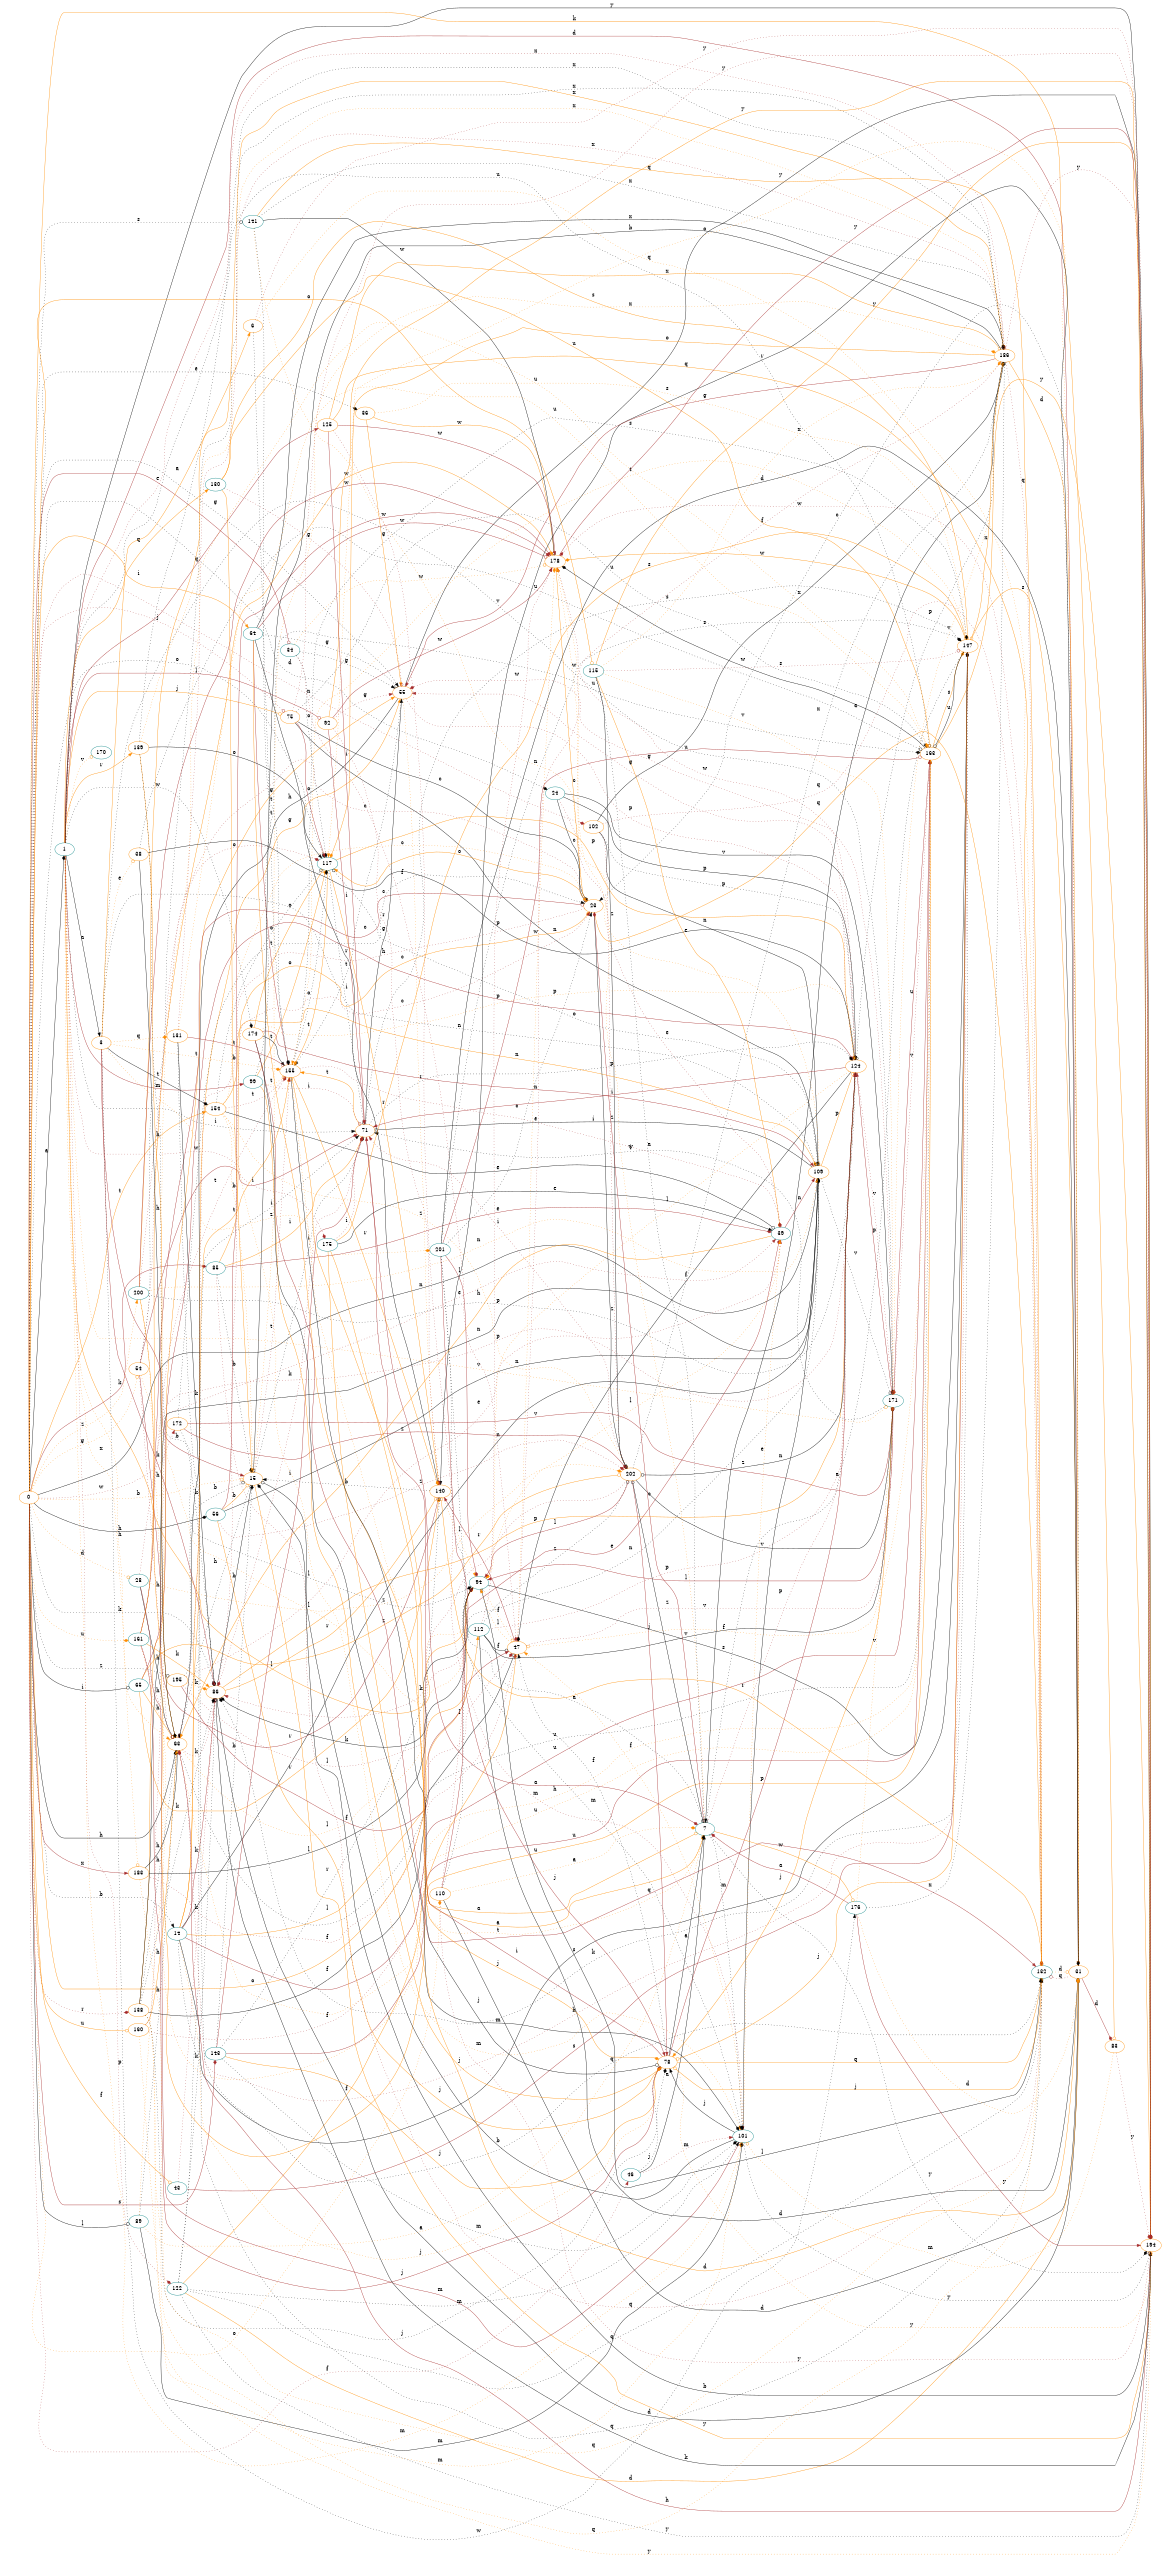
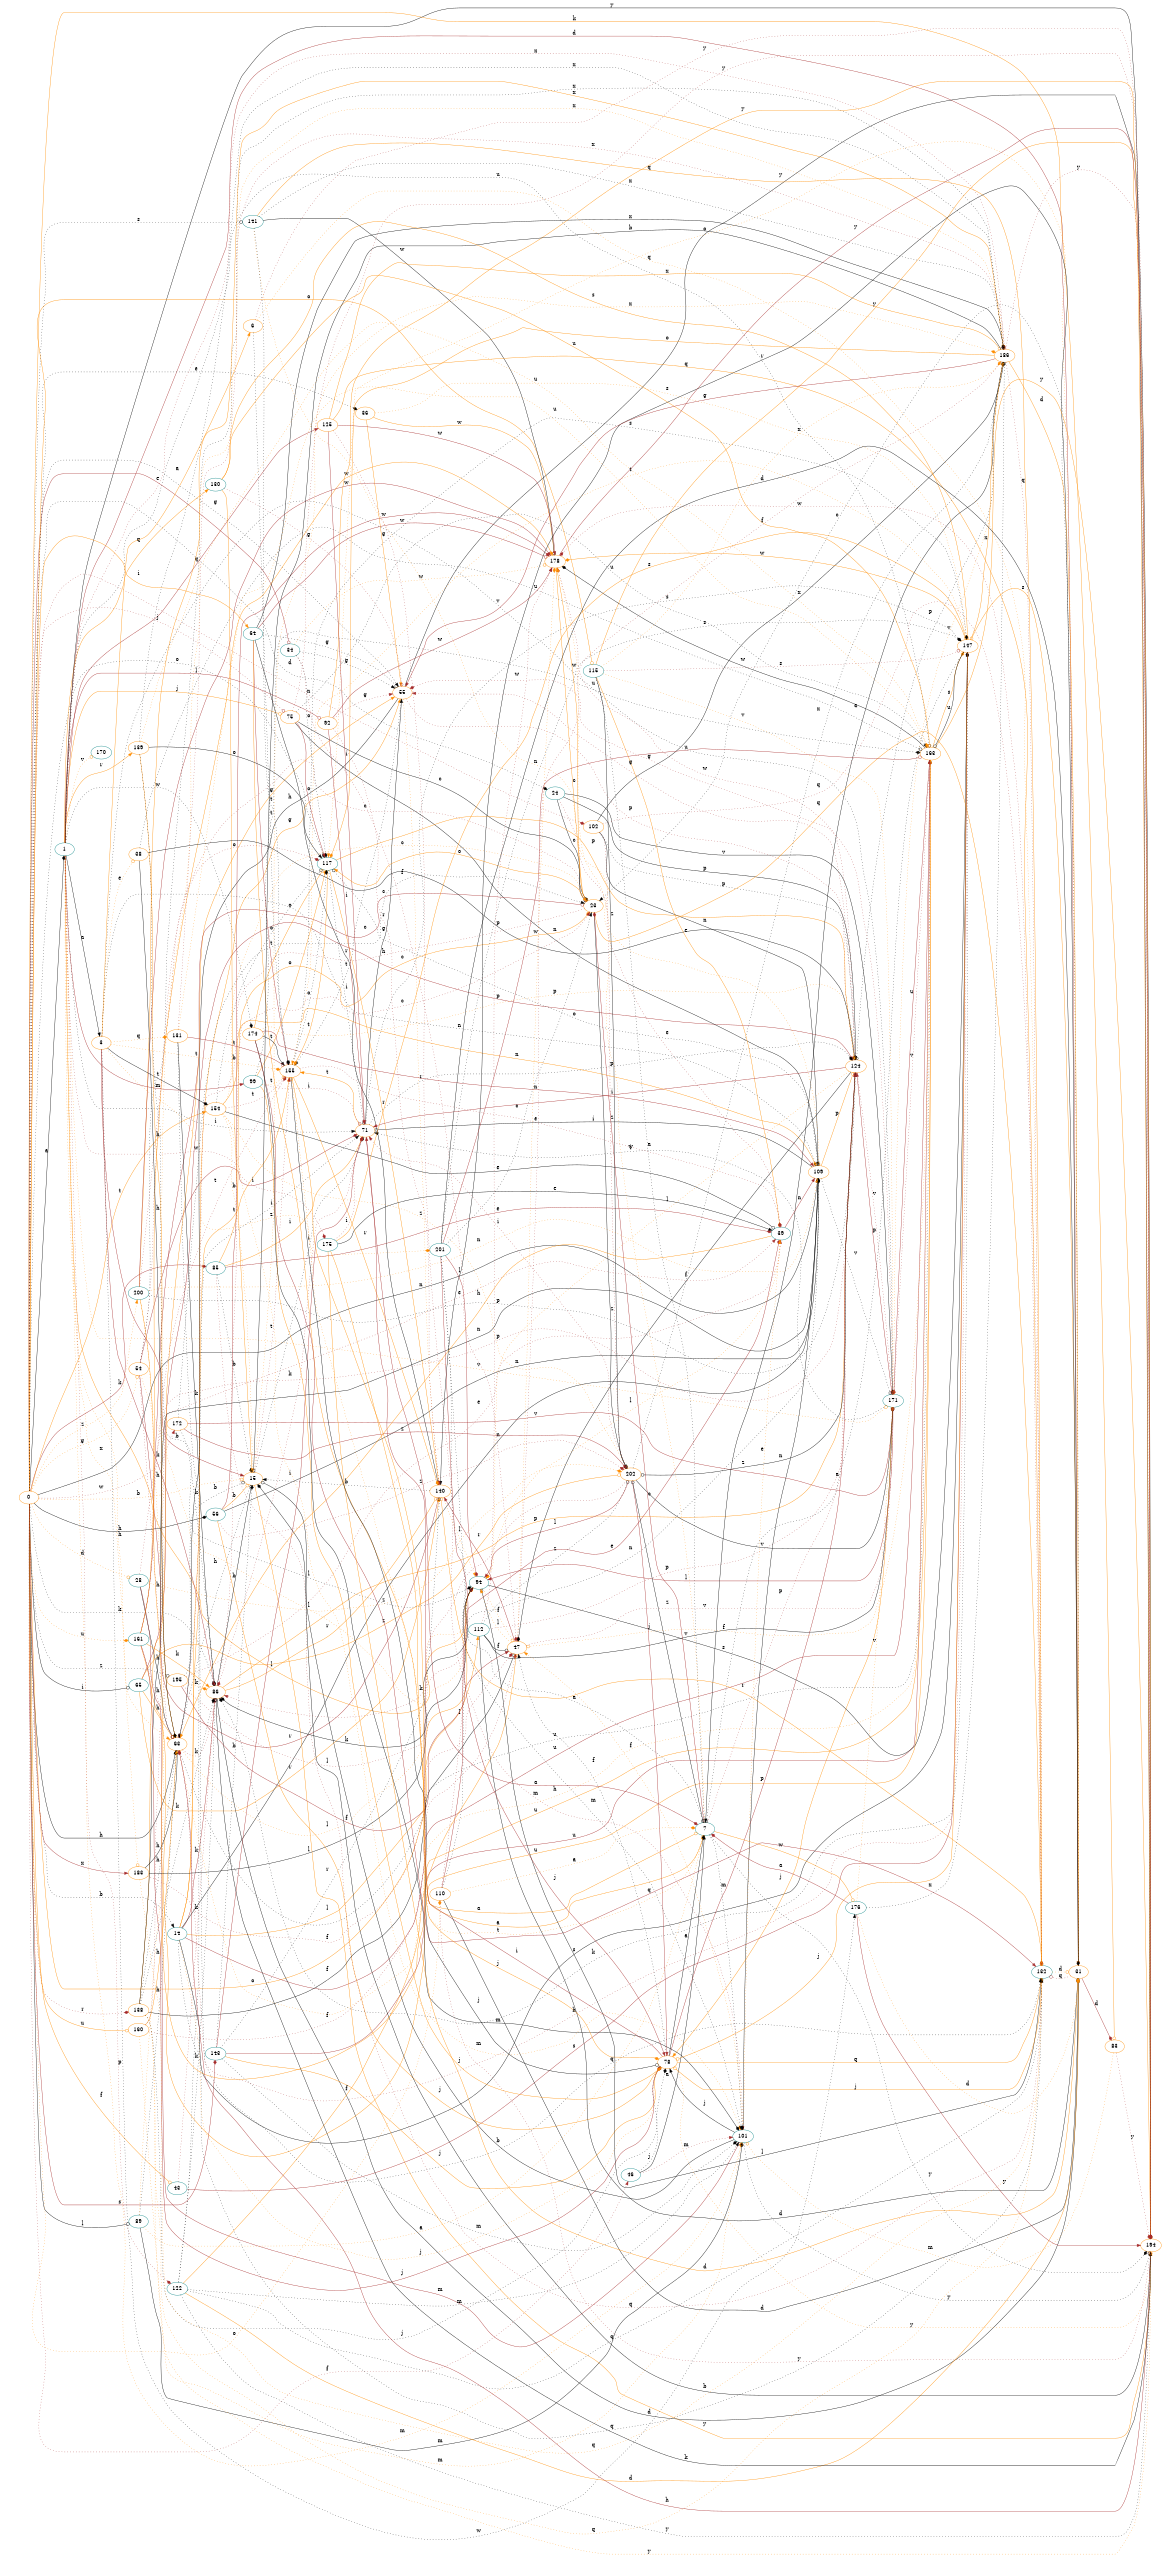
(576, 703) -> (576, 703)
(730, 1748) -> (730, 1748)
